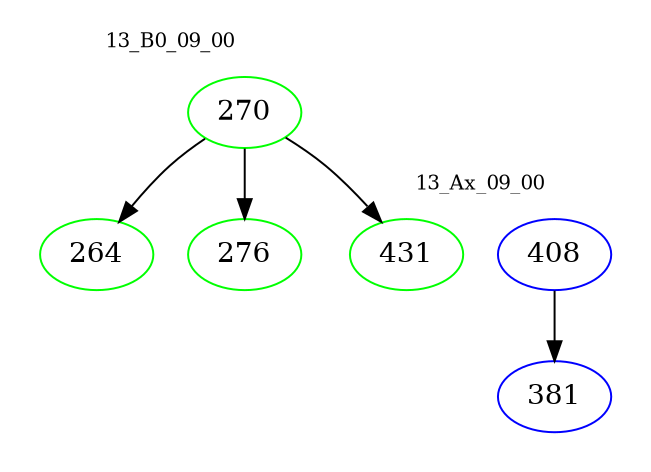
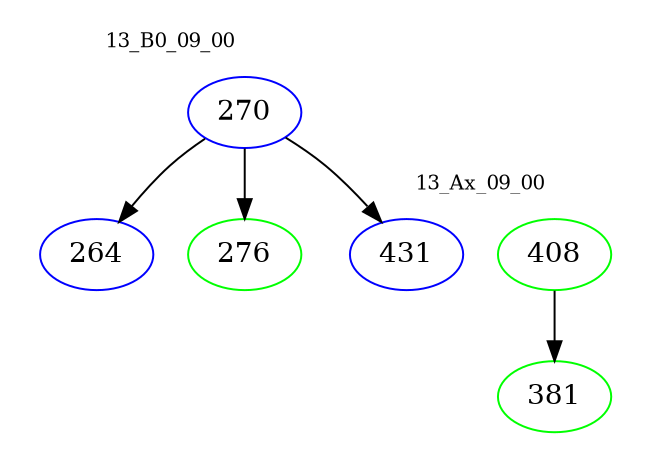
(245, 112) -> (245, 112)
(97, 255) -> (97, 255)
(407, 255) -> (407, 255)
(555, 255) -> (555, 255)
(555, 397) -> (555, 397)
